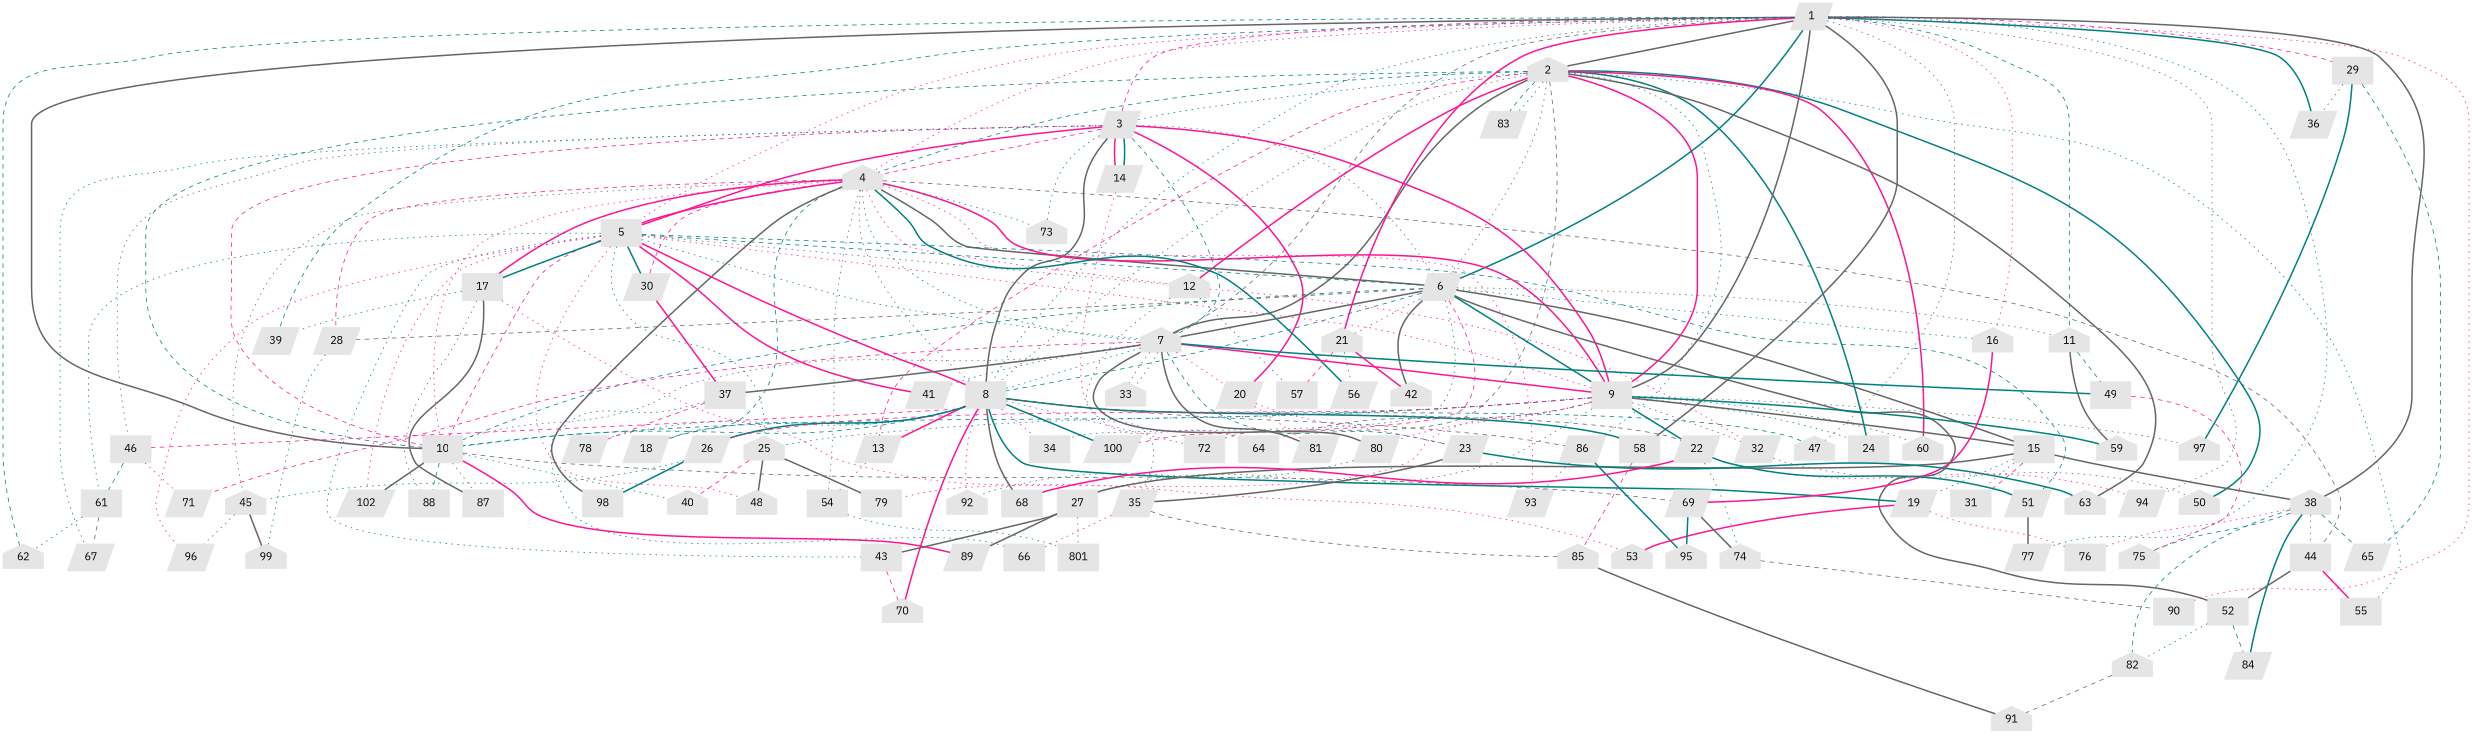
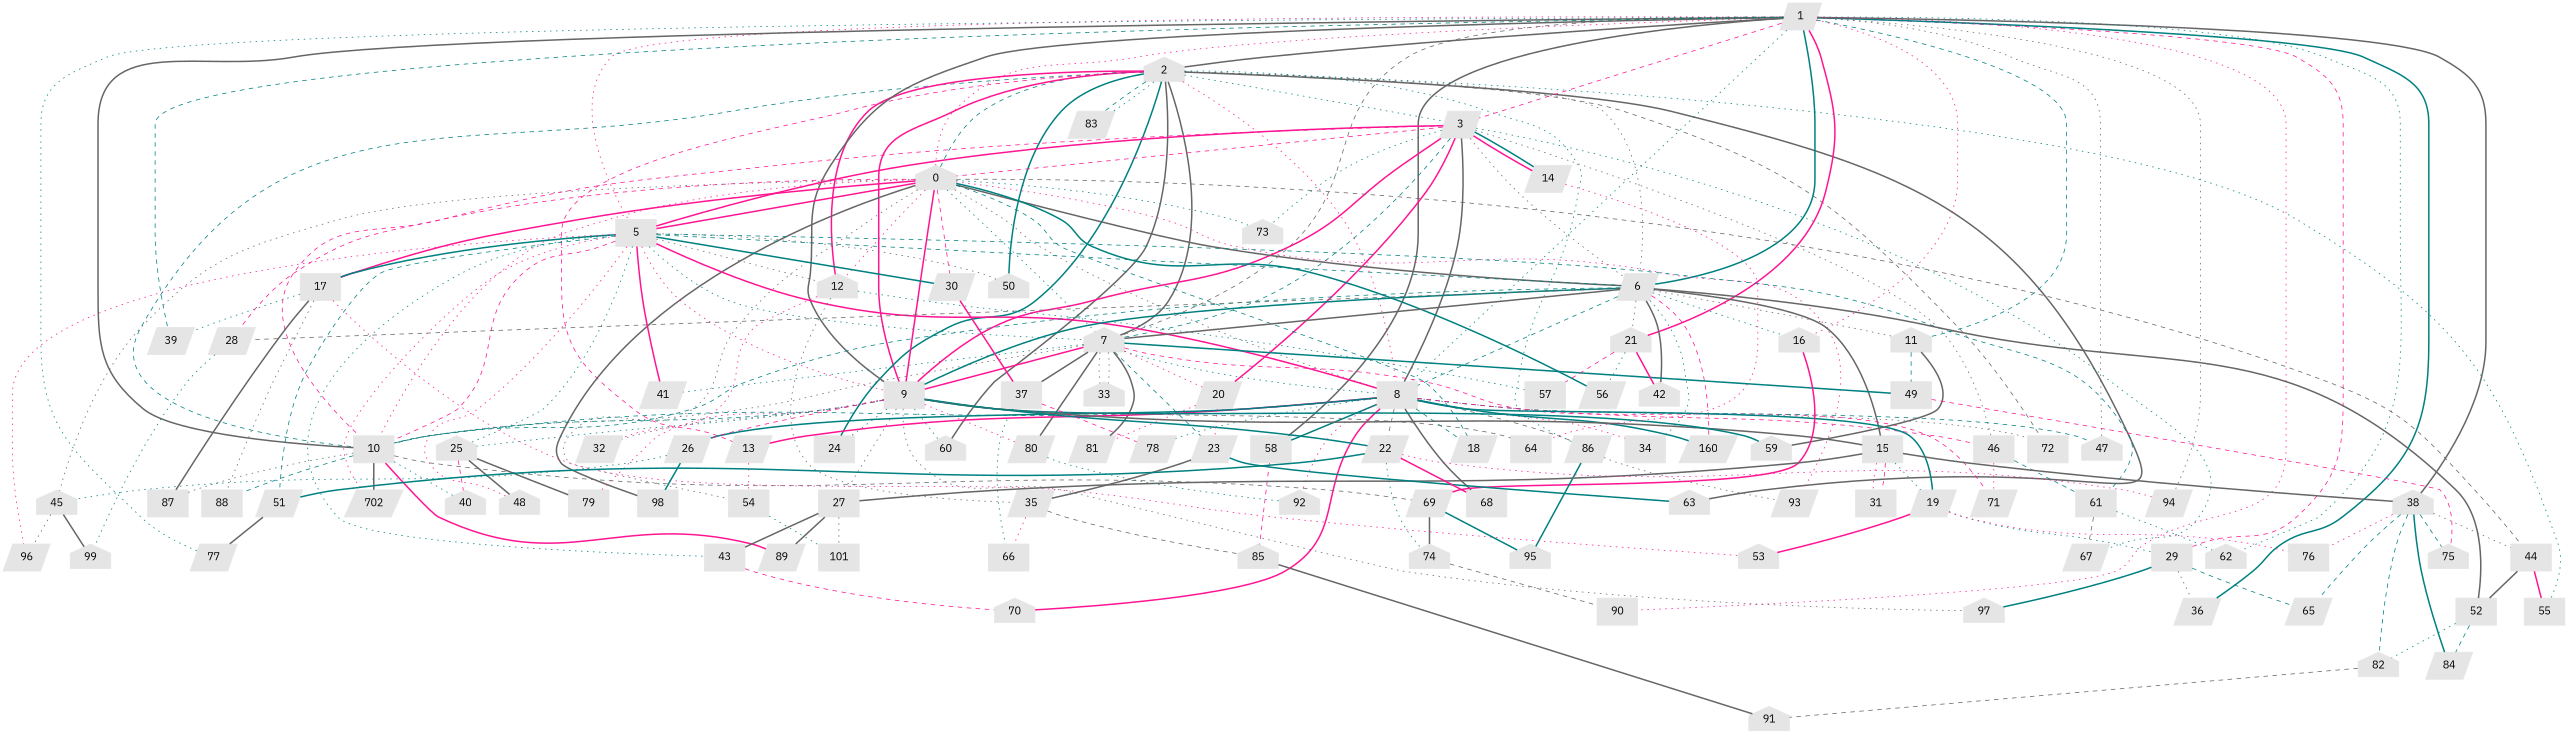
(670, 29) -> (2372, 77)
(1853, 145) -> (1119, 279)
(863, 179) -> (936, 179)
(1246, 196) -> (1331, 203)
(255, 255) -> (1405, 256)
(1113, 449) -> (1708, 449)
(2043, 473) -> (888, 253)
(366, 503) -> (374, 503)
none -> (2096, 540)
(1078, 558) -> (839, 558)
